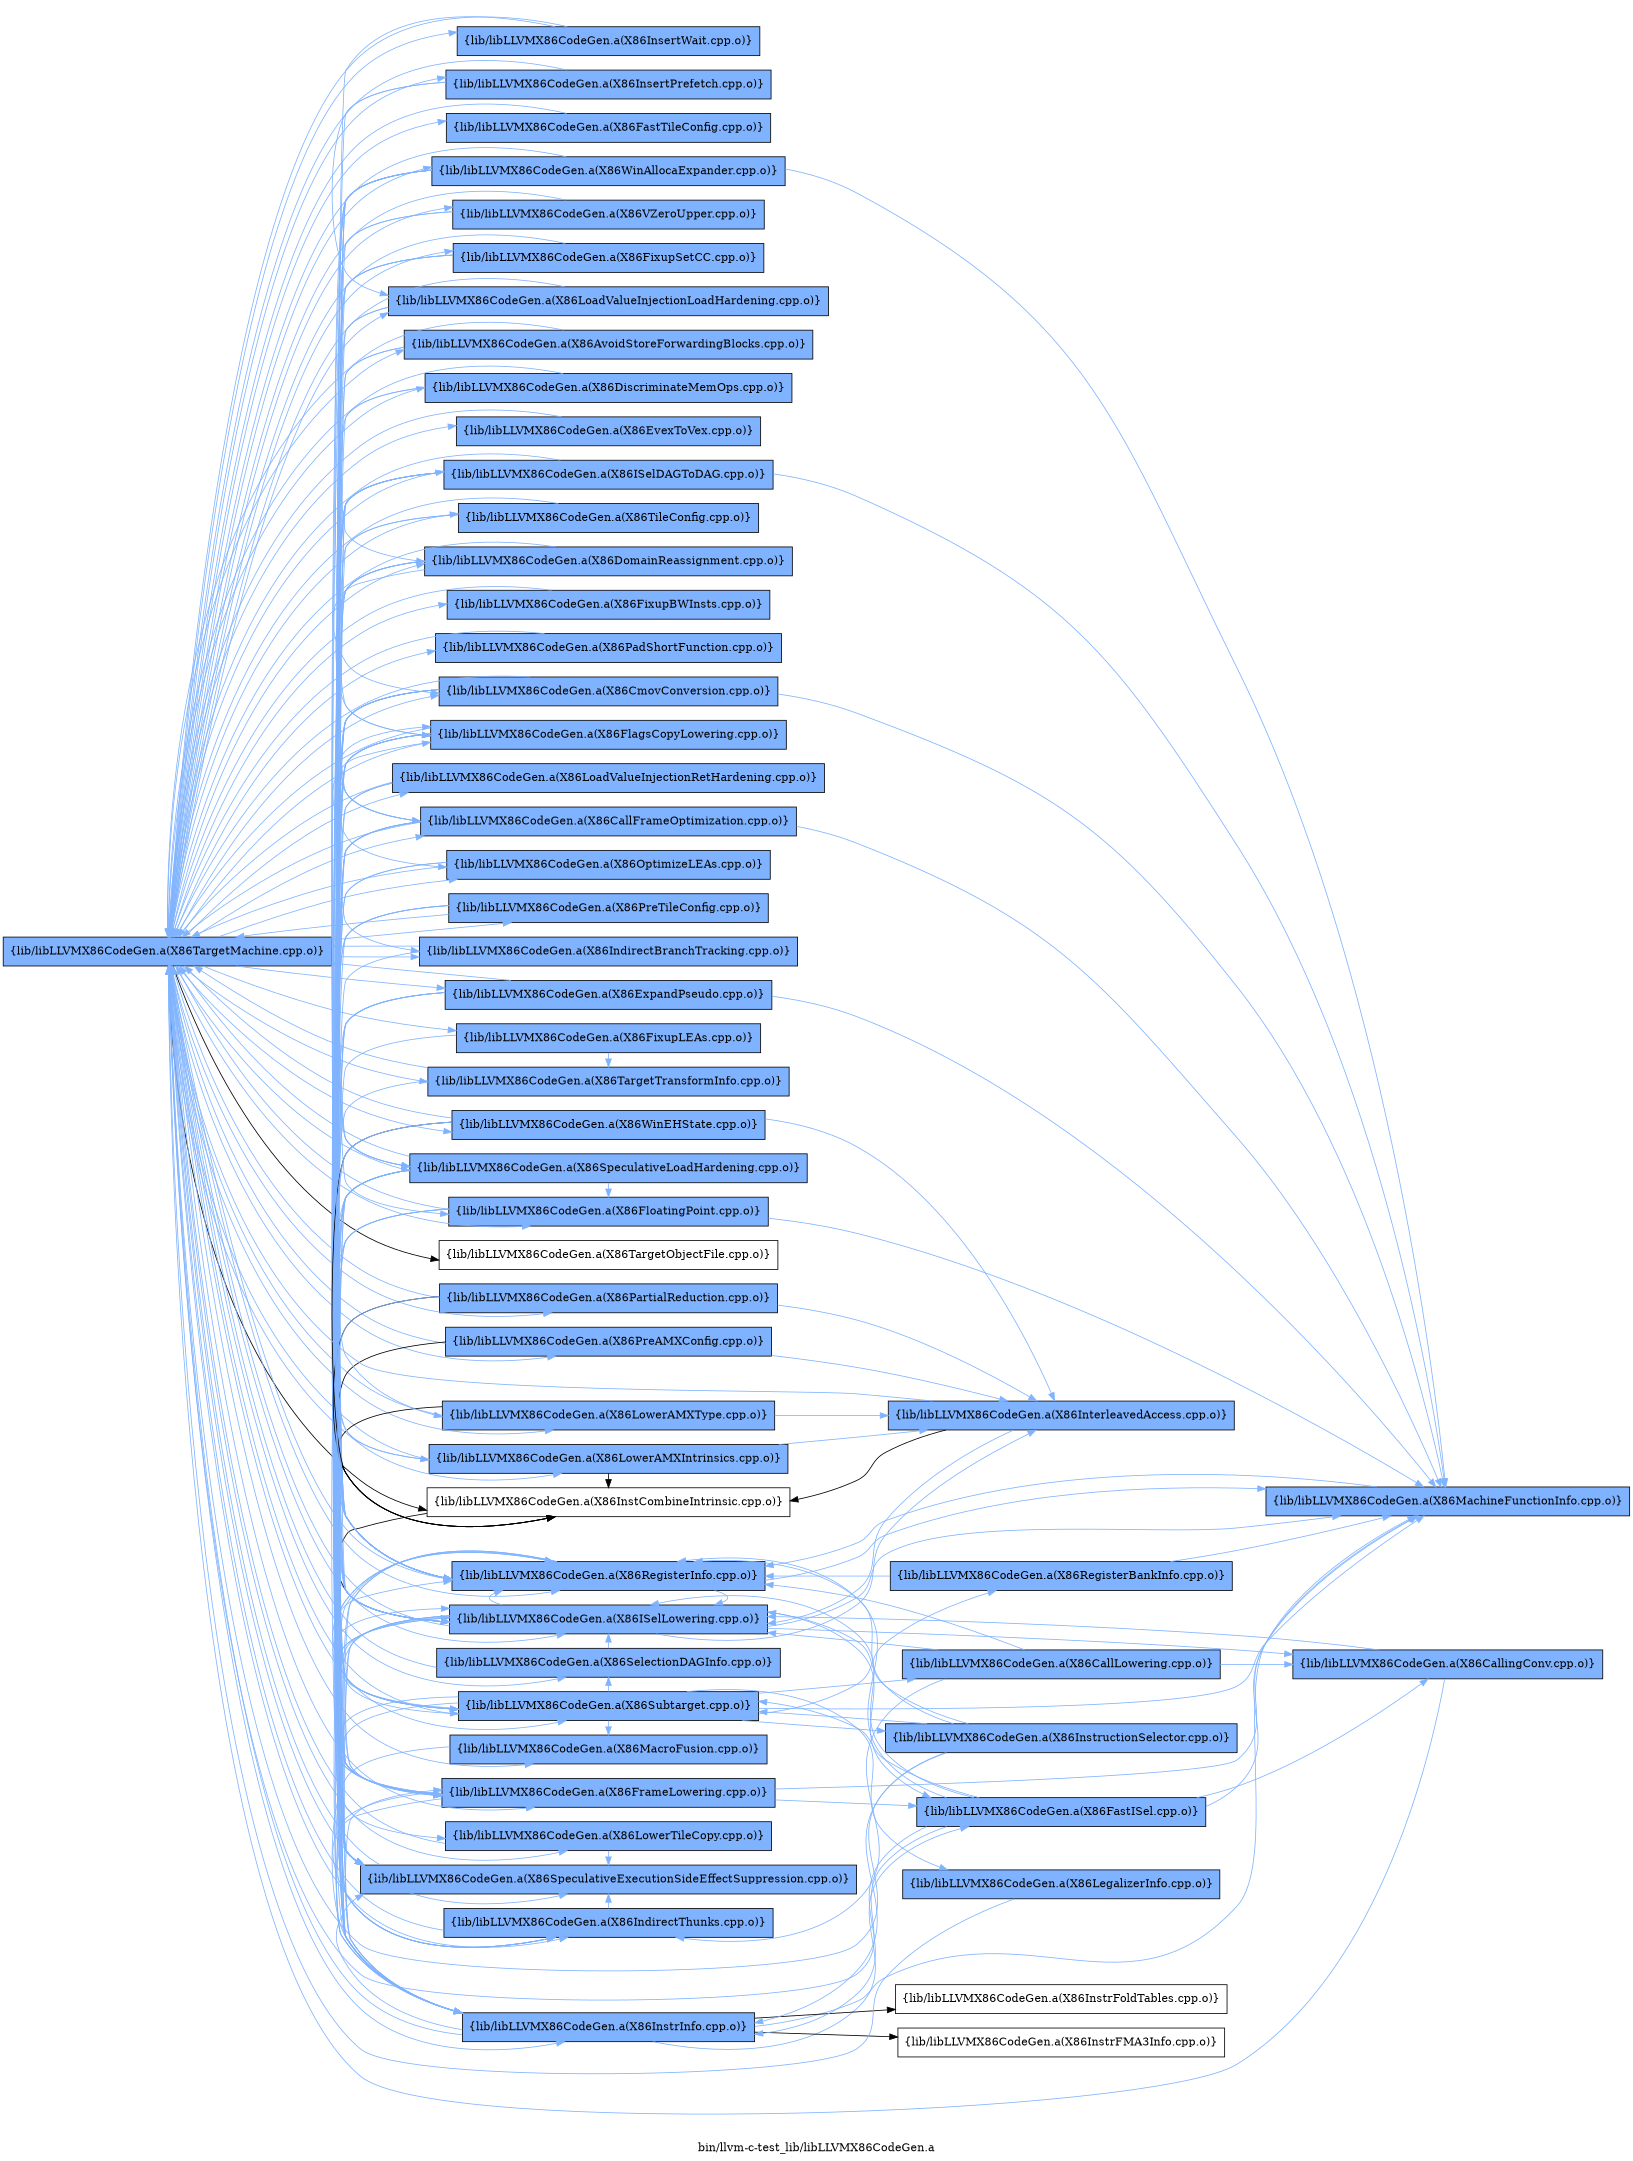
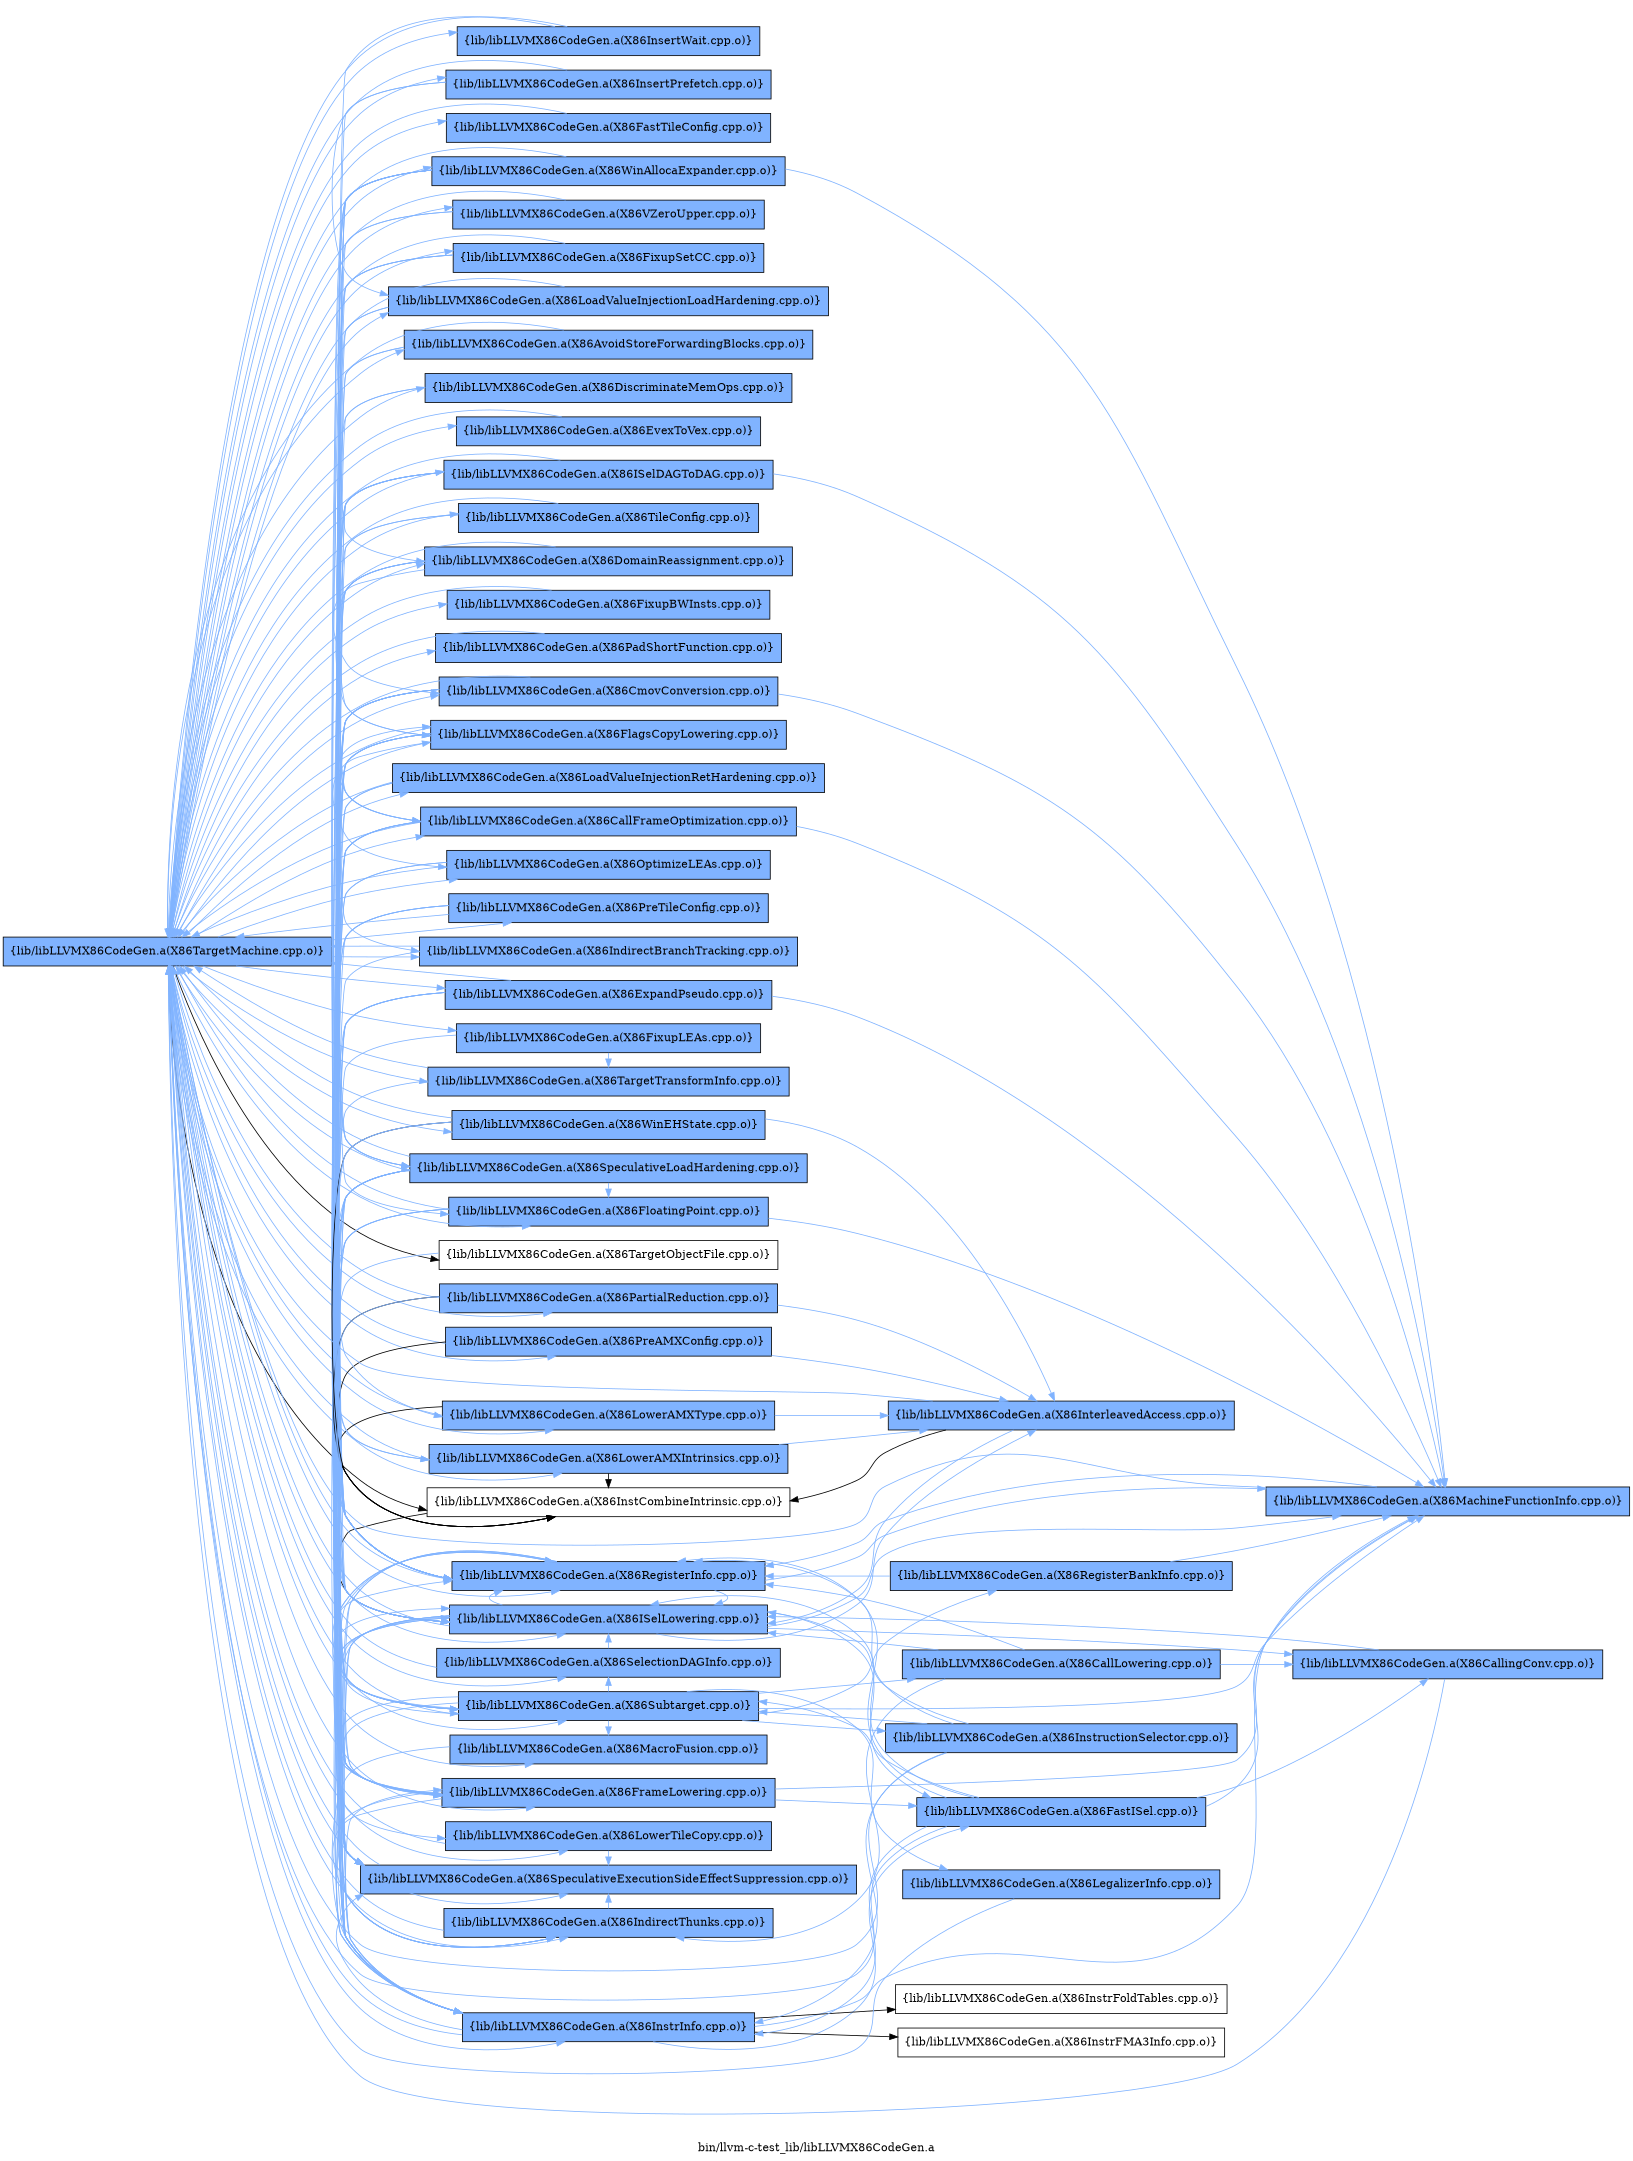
(279, 496) -> (533, 1545)
(334, 1046) -> (333, 1438)
